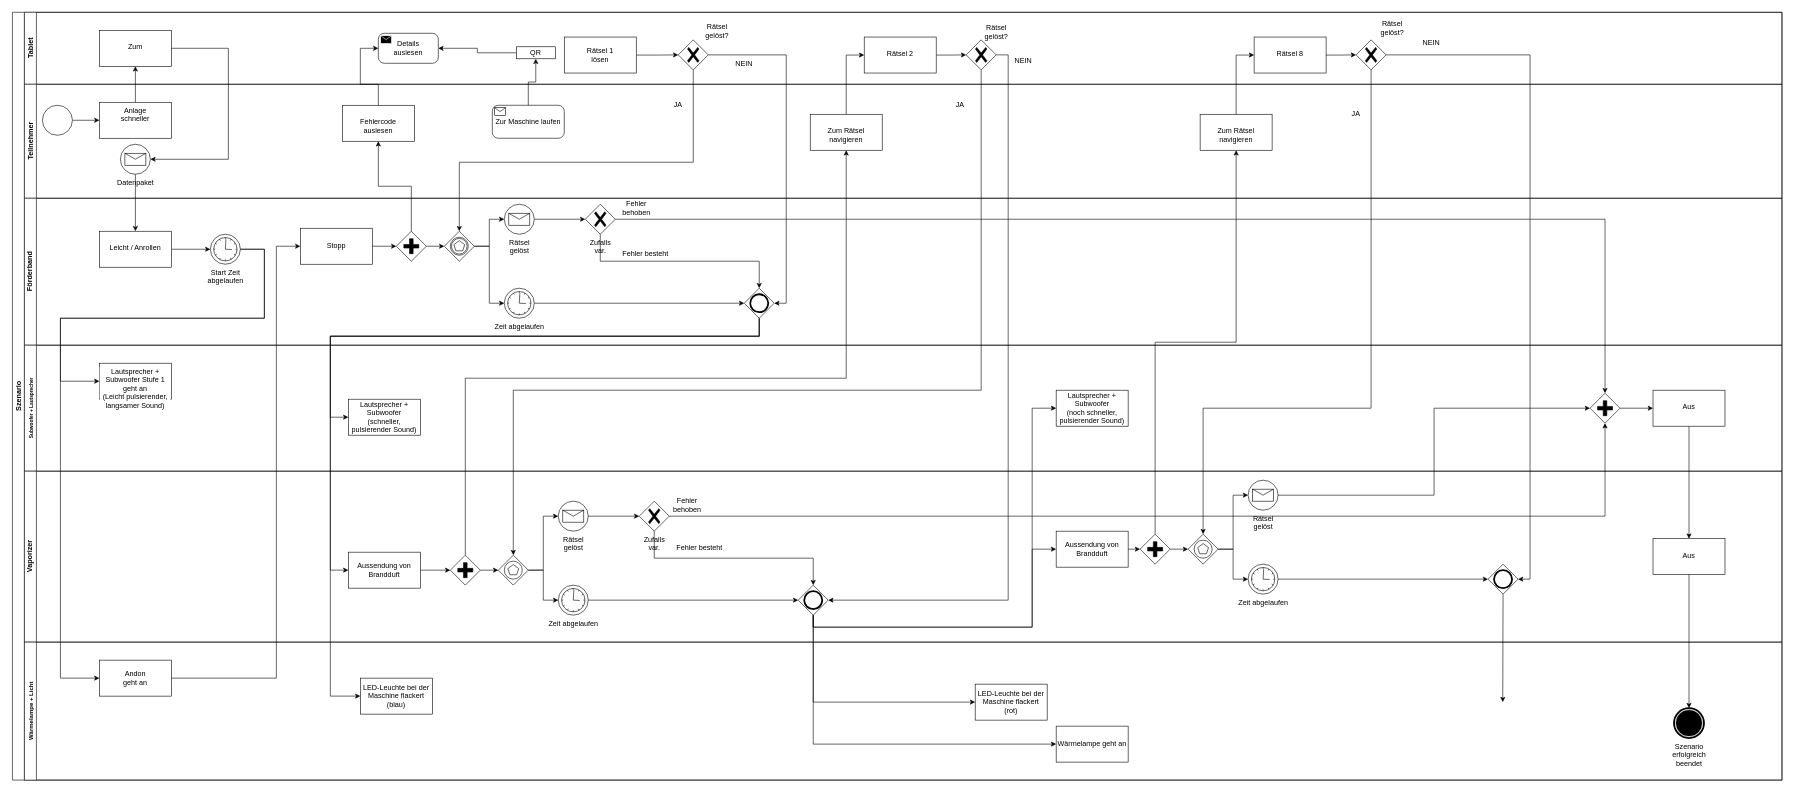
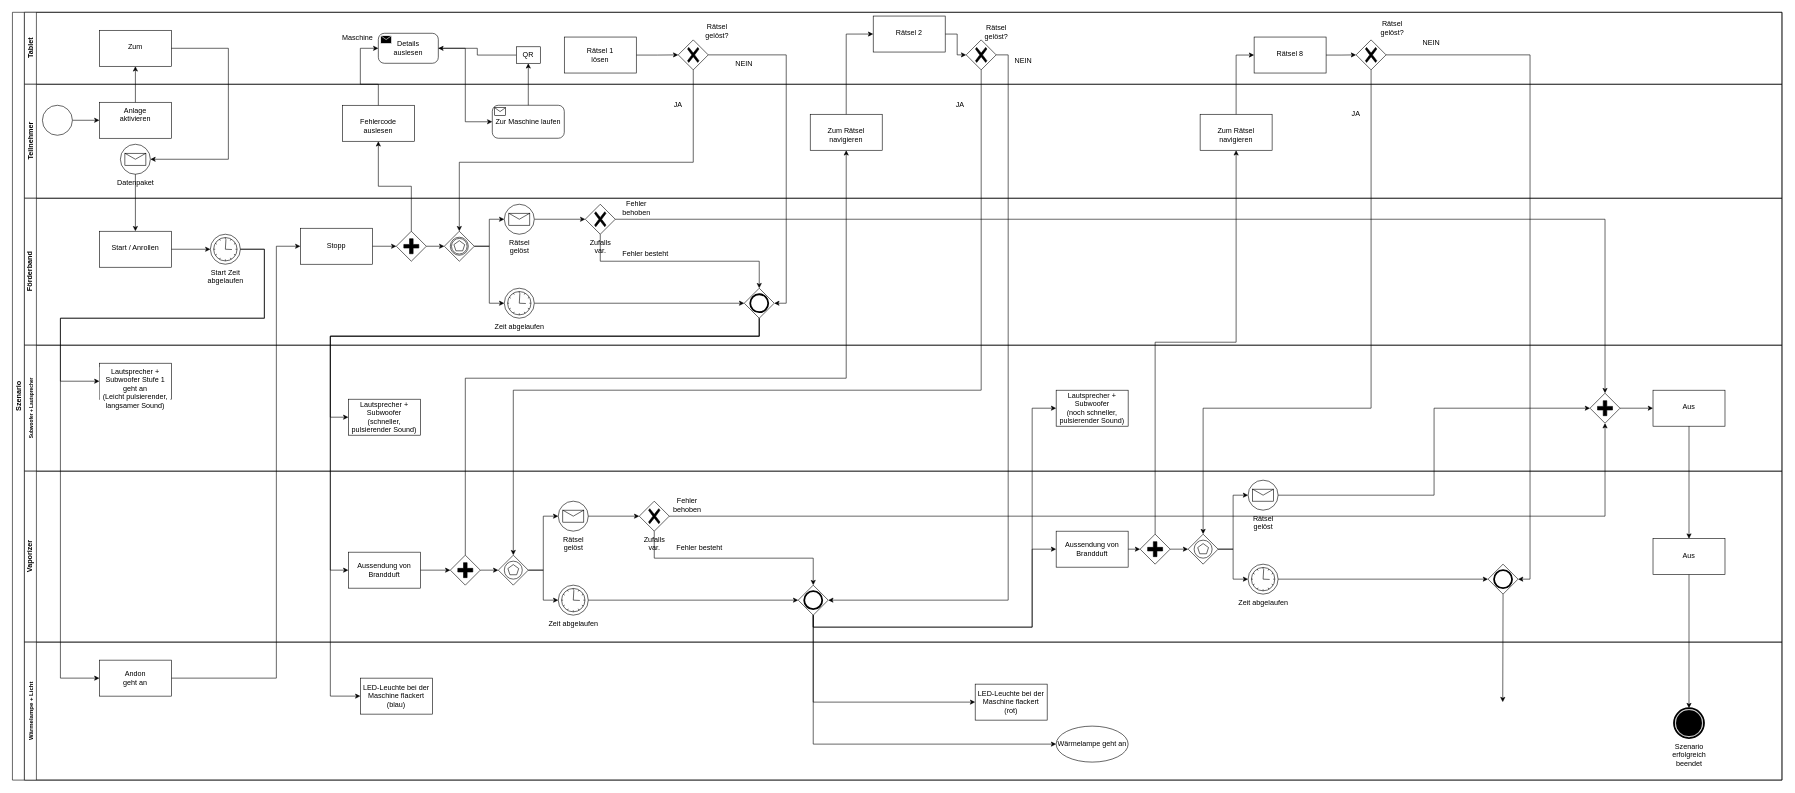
none -> (357, 38)
(536, 53) -> (528, 55)
(900, 55) -> (909, 34)
(135, 115) -> (135, 115)
none -> (465, 121)
(135, 240) -> (135, 240)
(1092, 744) -> (1092, 744)
